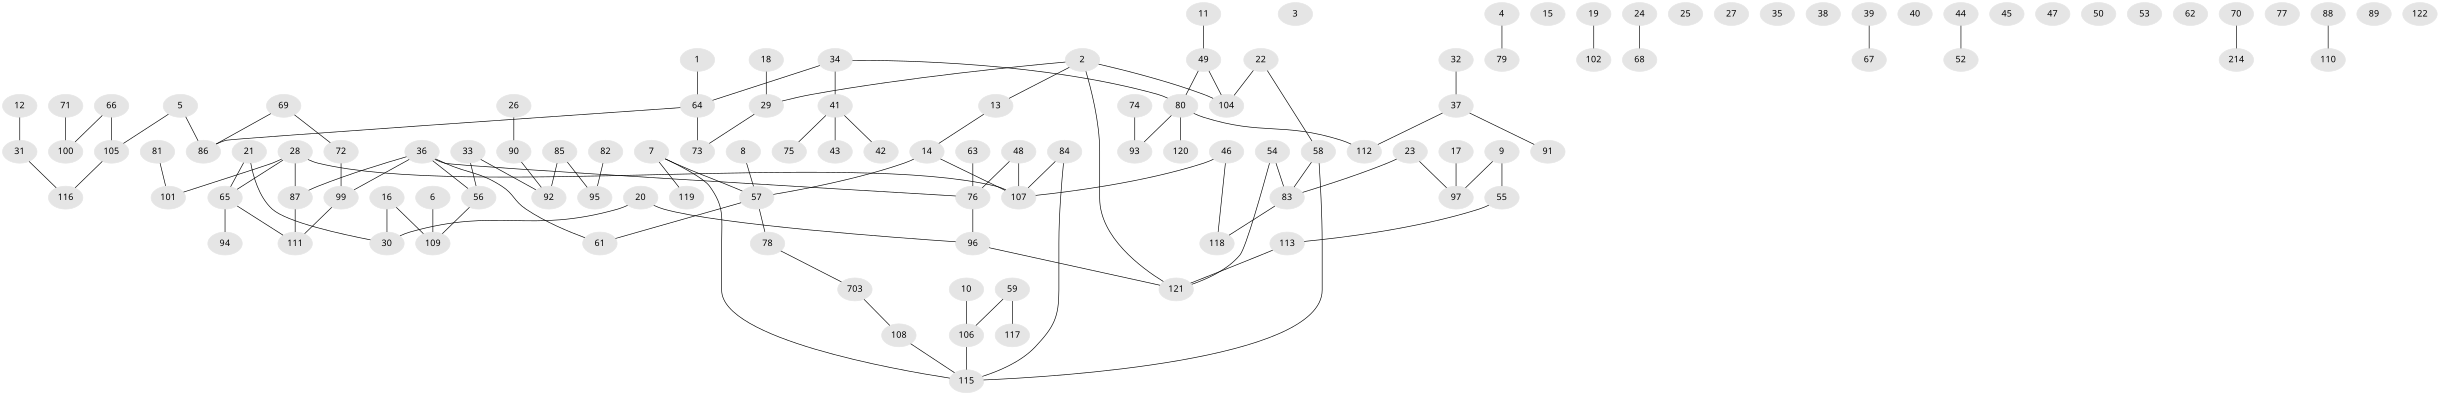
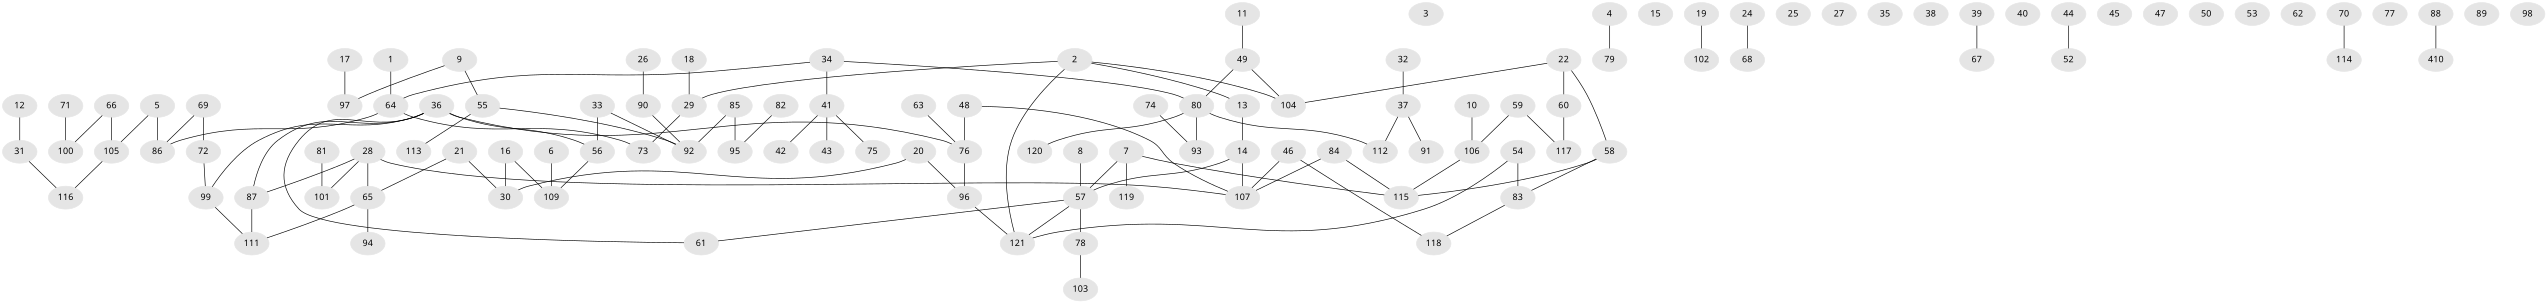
(2420, 14) -> none
none -> (2528, 14)
(2236, 60) -> (2344, 60)
(2328, 60) -> (2436, 60)
none -> (1564, 106)
none -> (589, 121)
(1410, 152) -> none
(1236, 265) -> (1049, 221)
(855, 289) -> (1081, 289)
(899, 335) -> none
